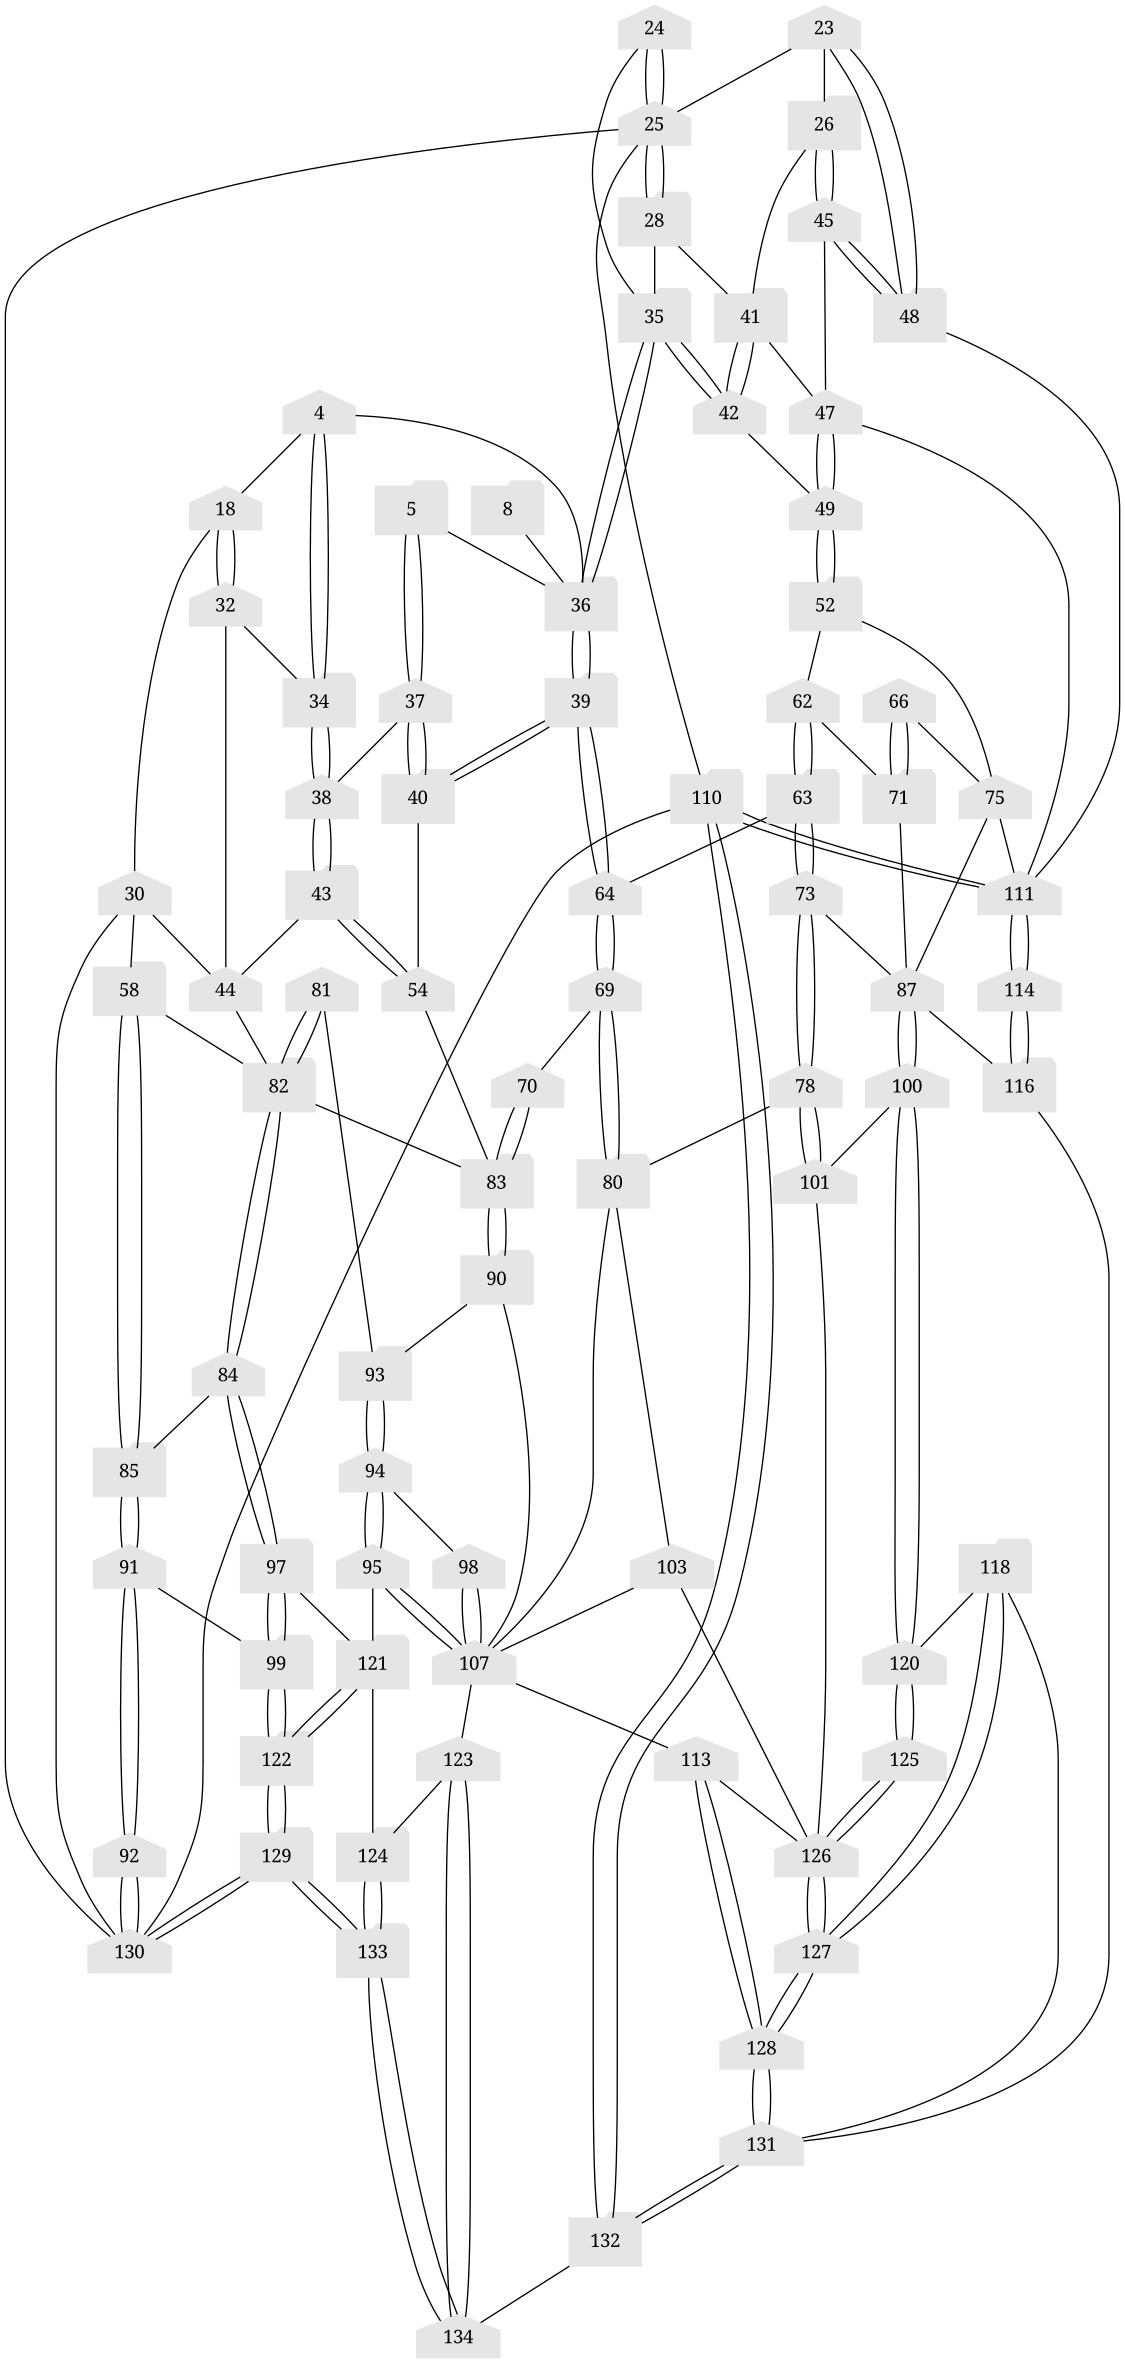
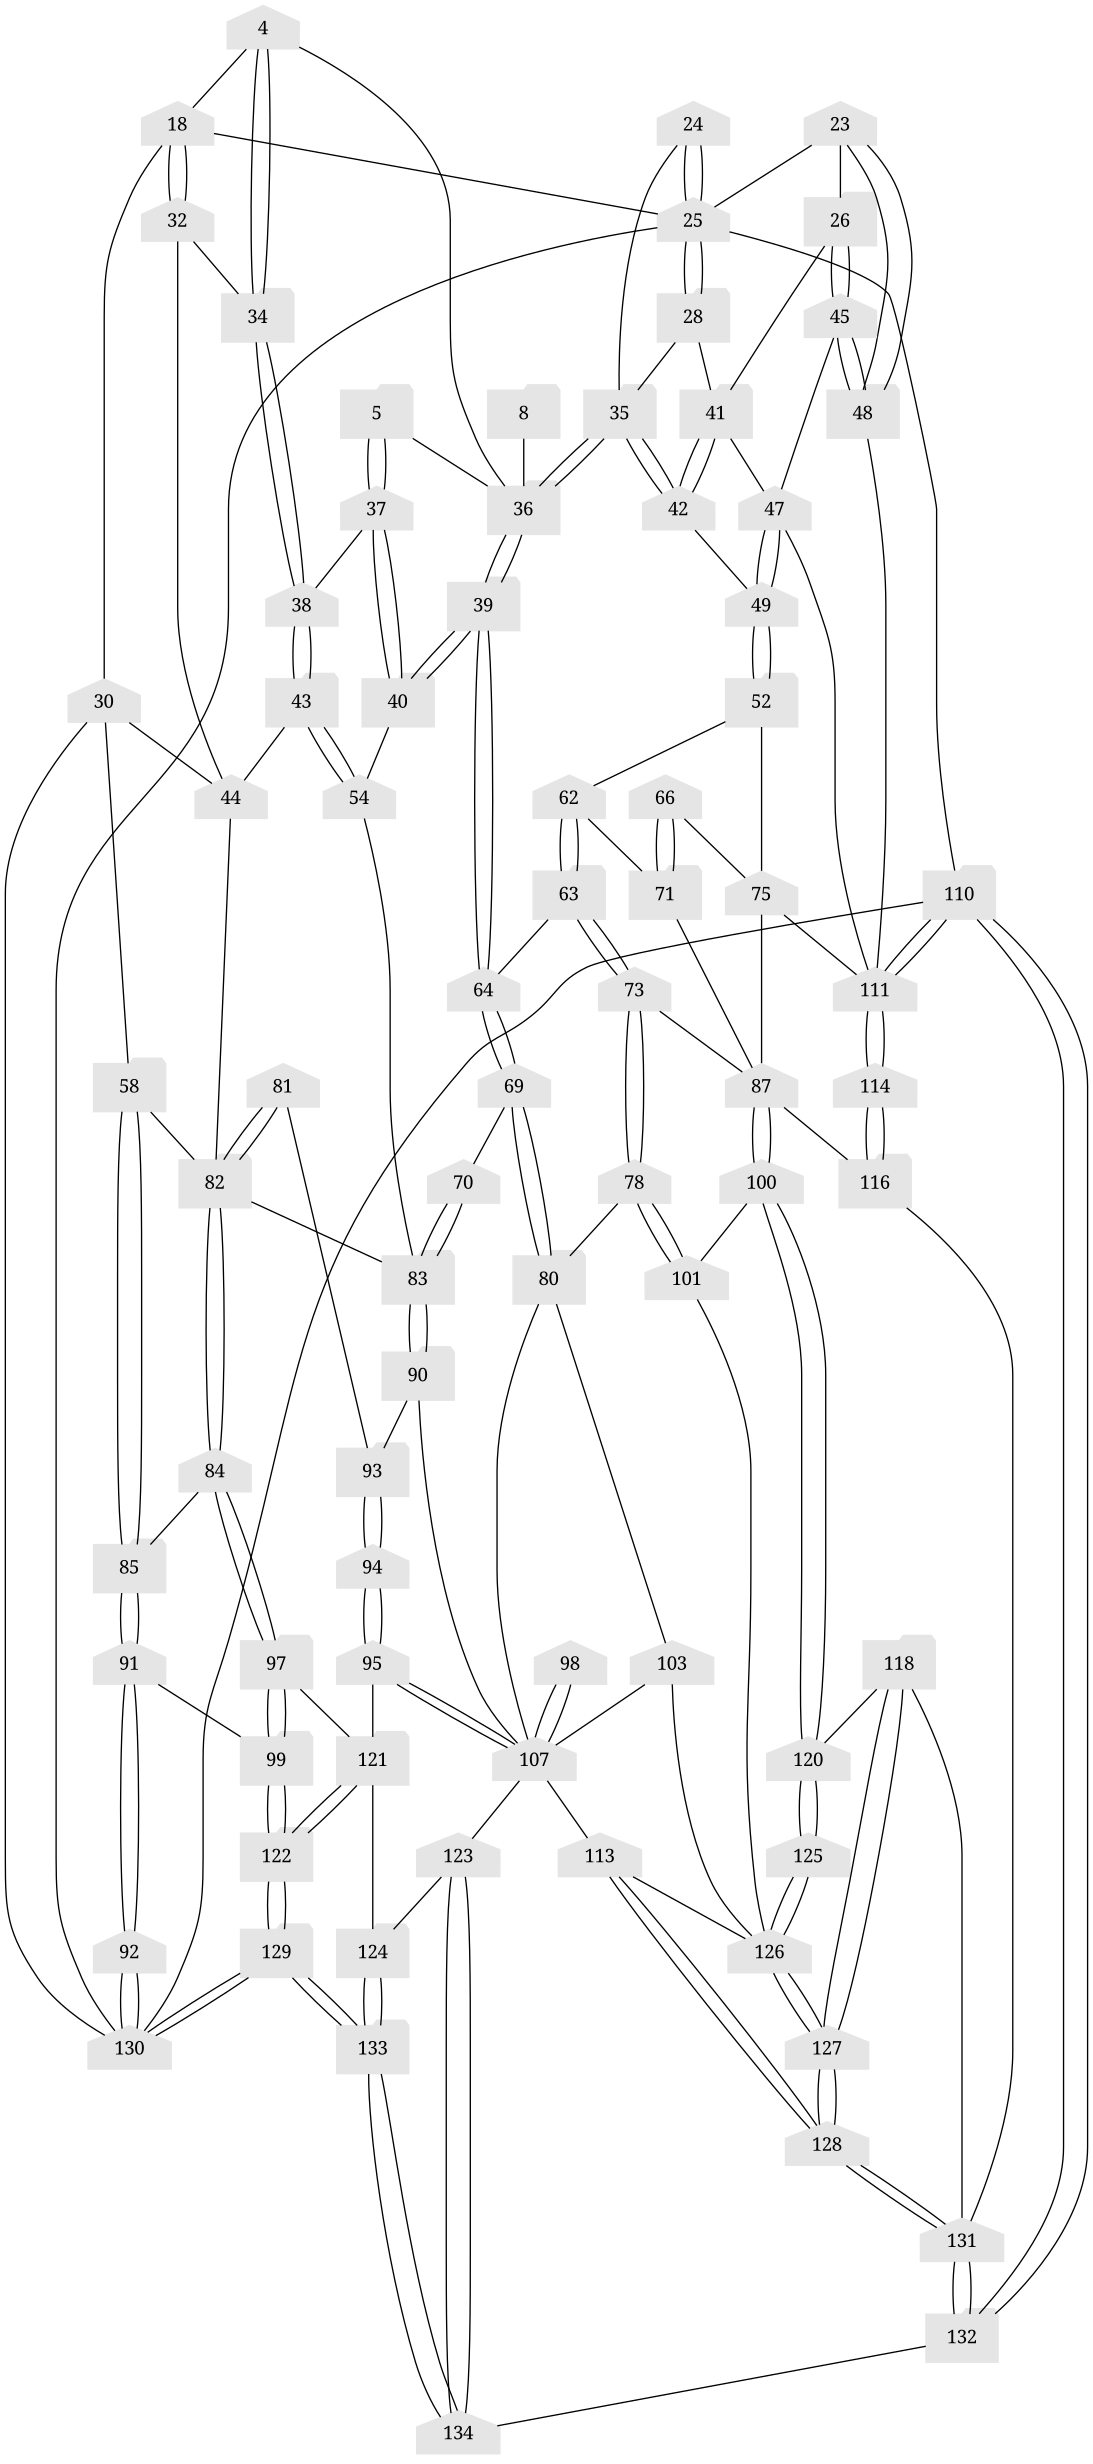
none -> (425, 172)
(423, 1522) -> none
